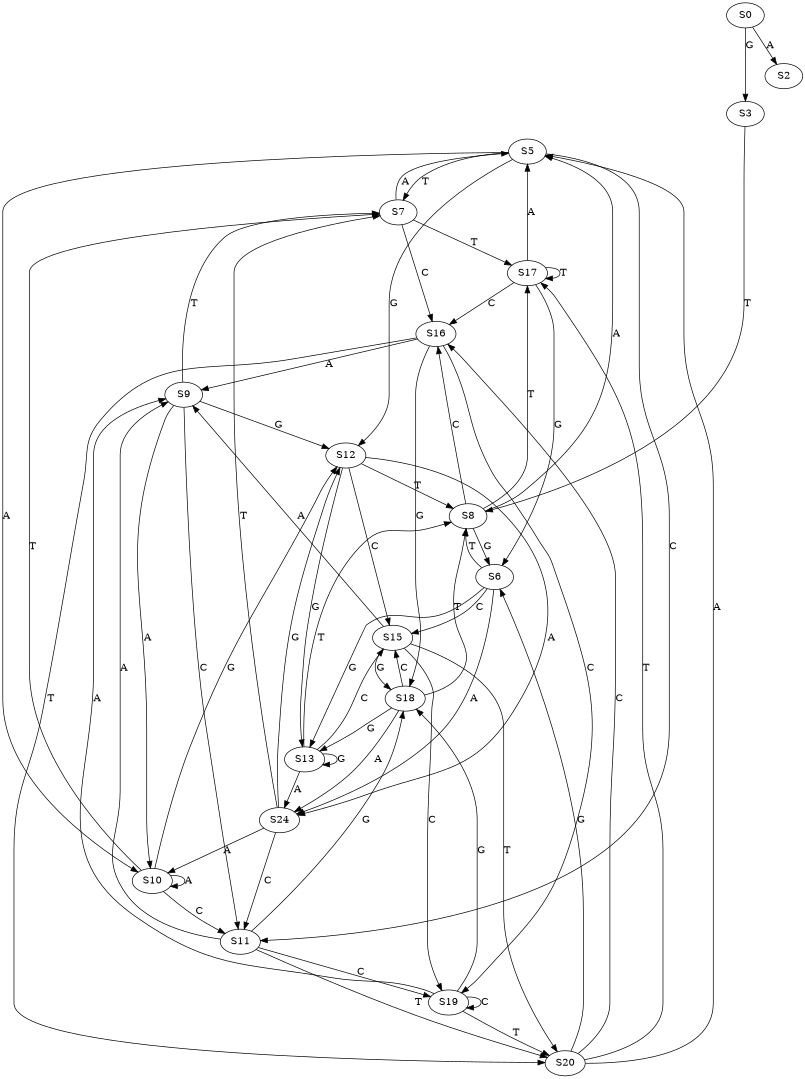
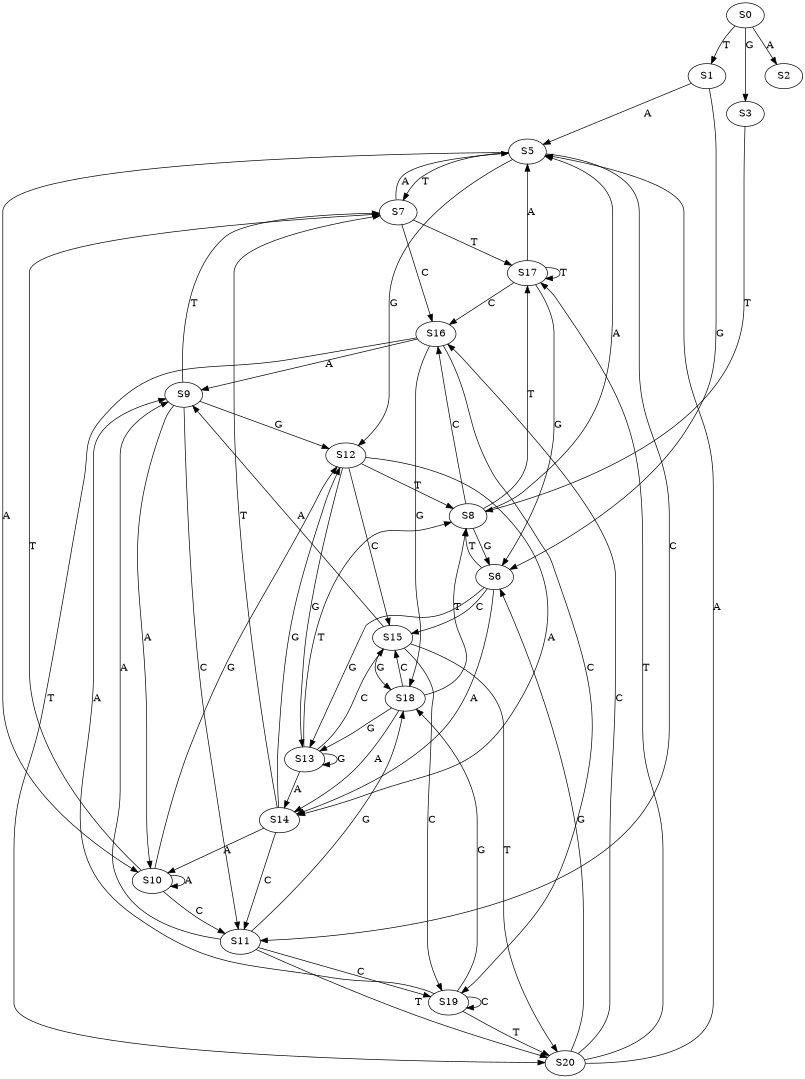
none -> (707, 76)
(279, 820) -> (279, 820)
